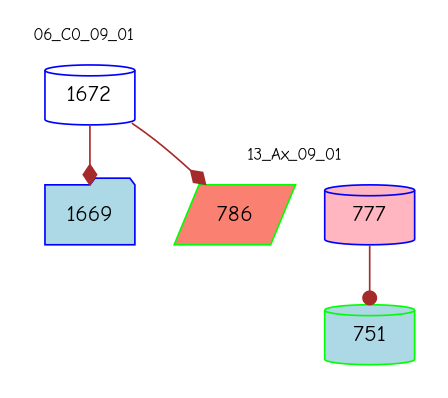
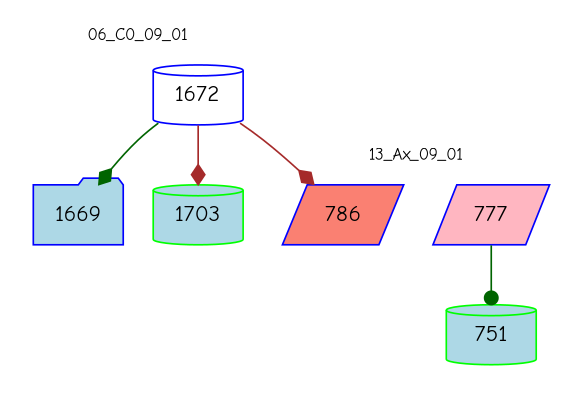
(90, 145) -> (134, 144)
none -> (198, 215)
(235, 215) -> (343, 215)
(370, 215) -> (491, 215)
(370, 268) -> (491, 268)
